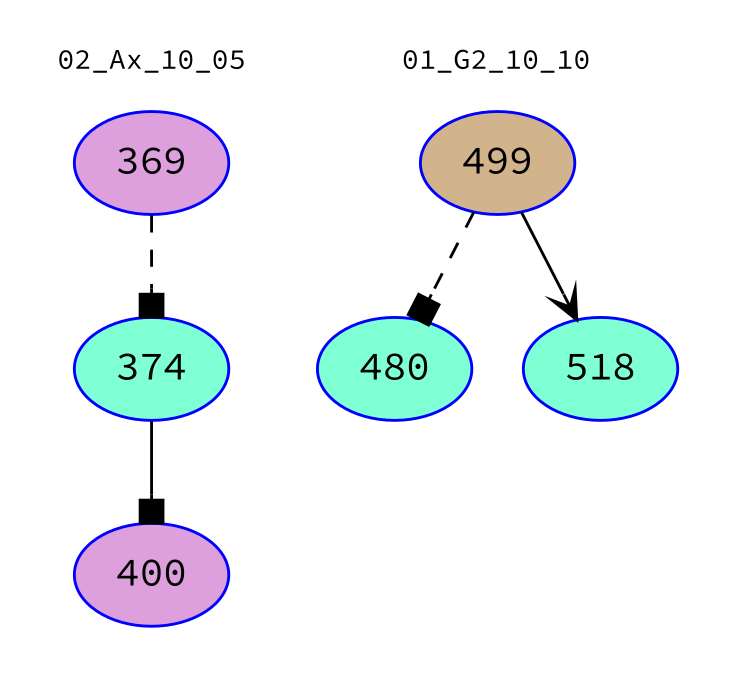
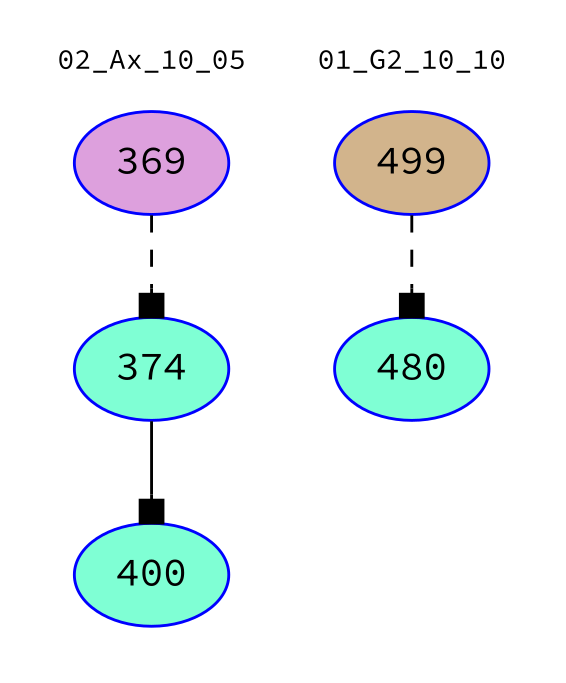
(601, 369) -> none
(152, 575) -> (152, 575)
